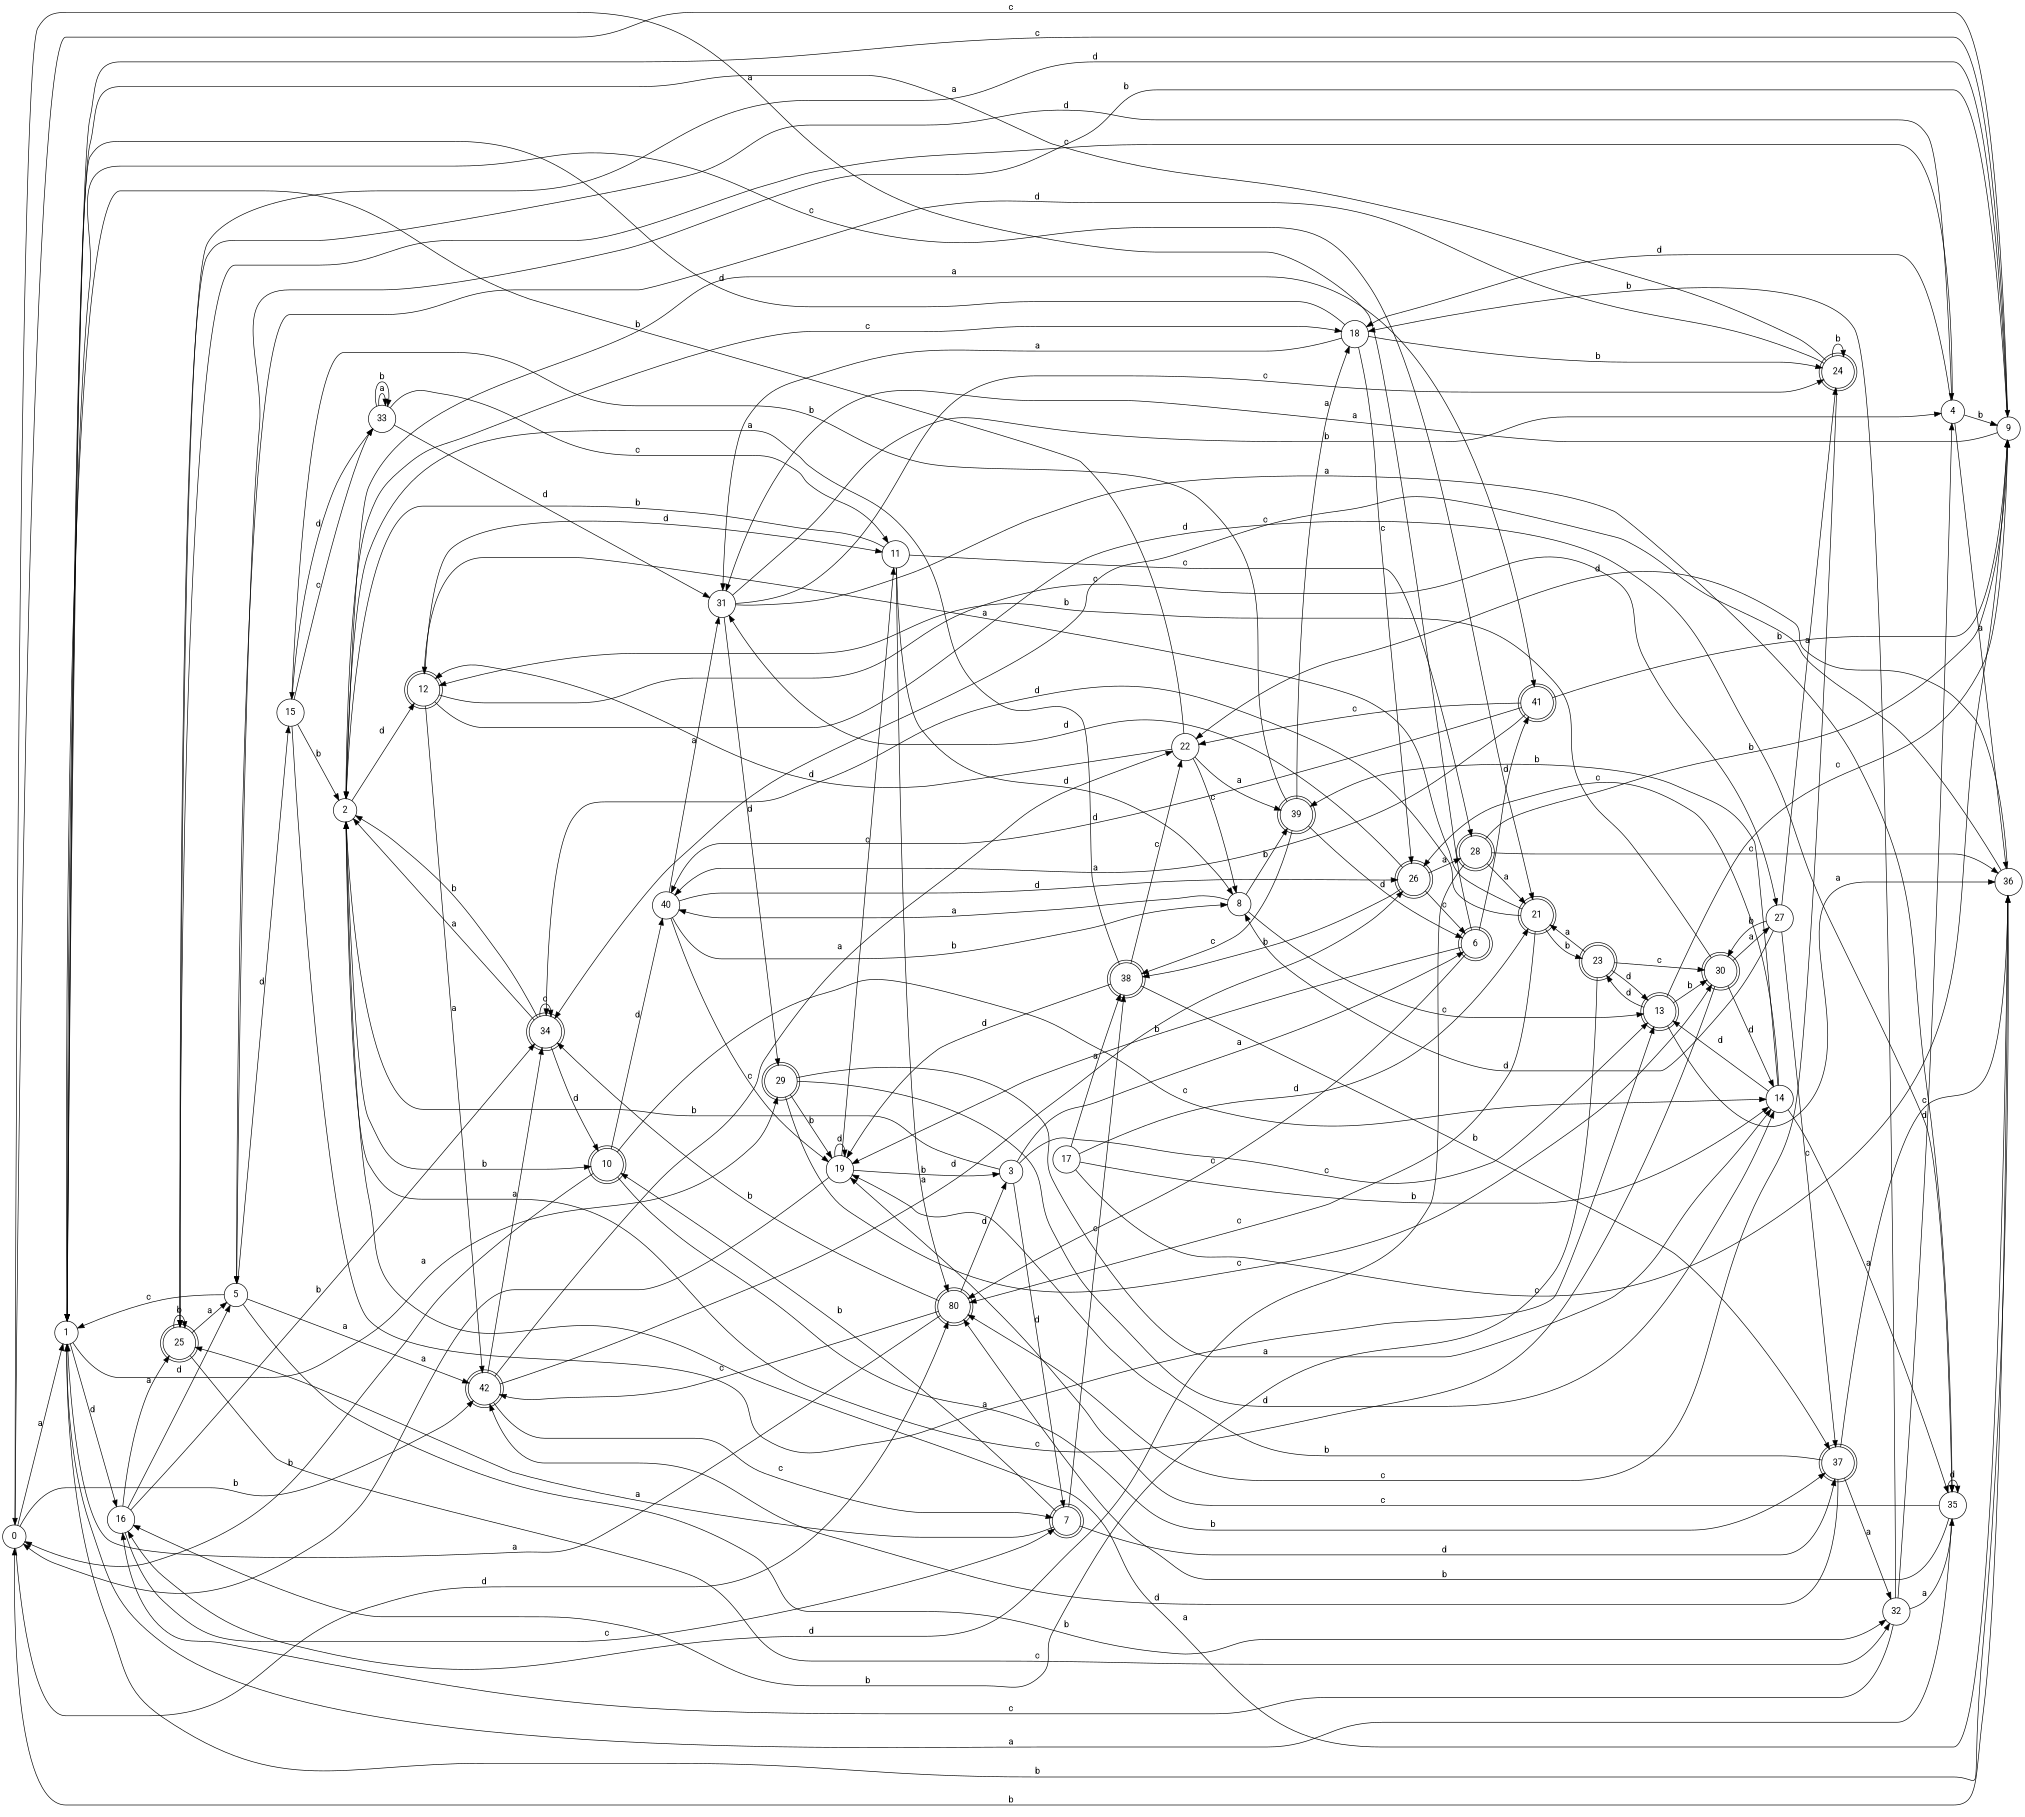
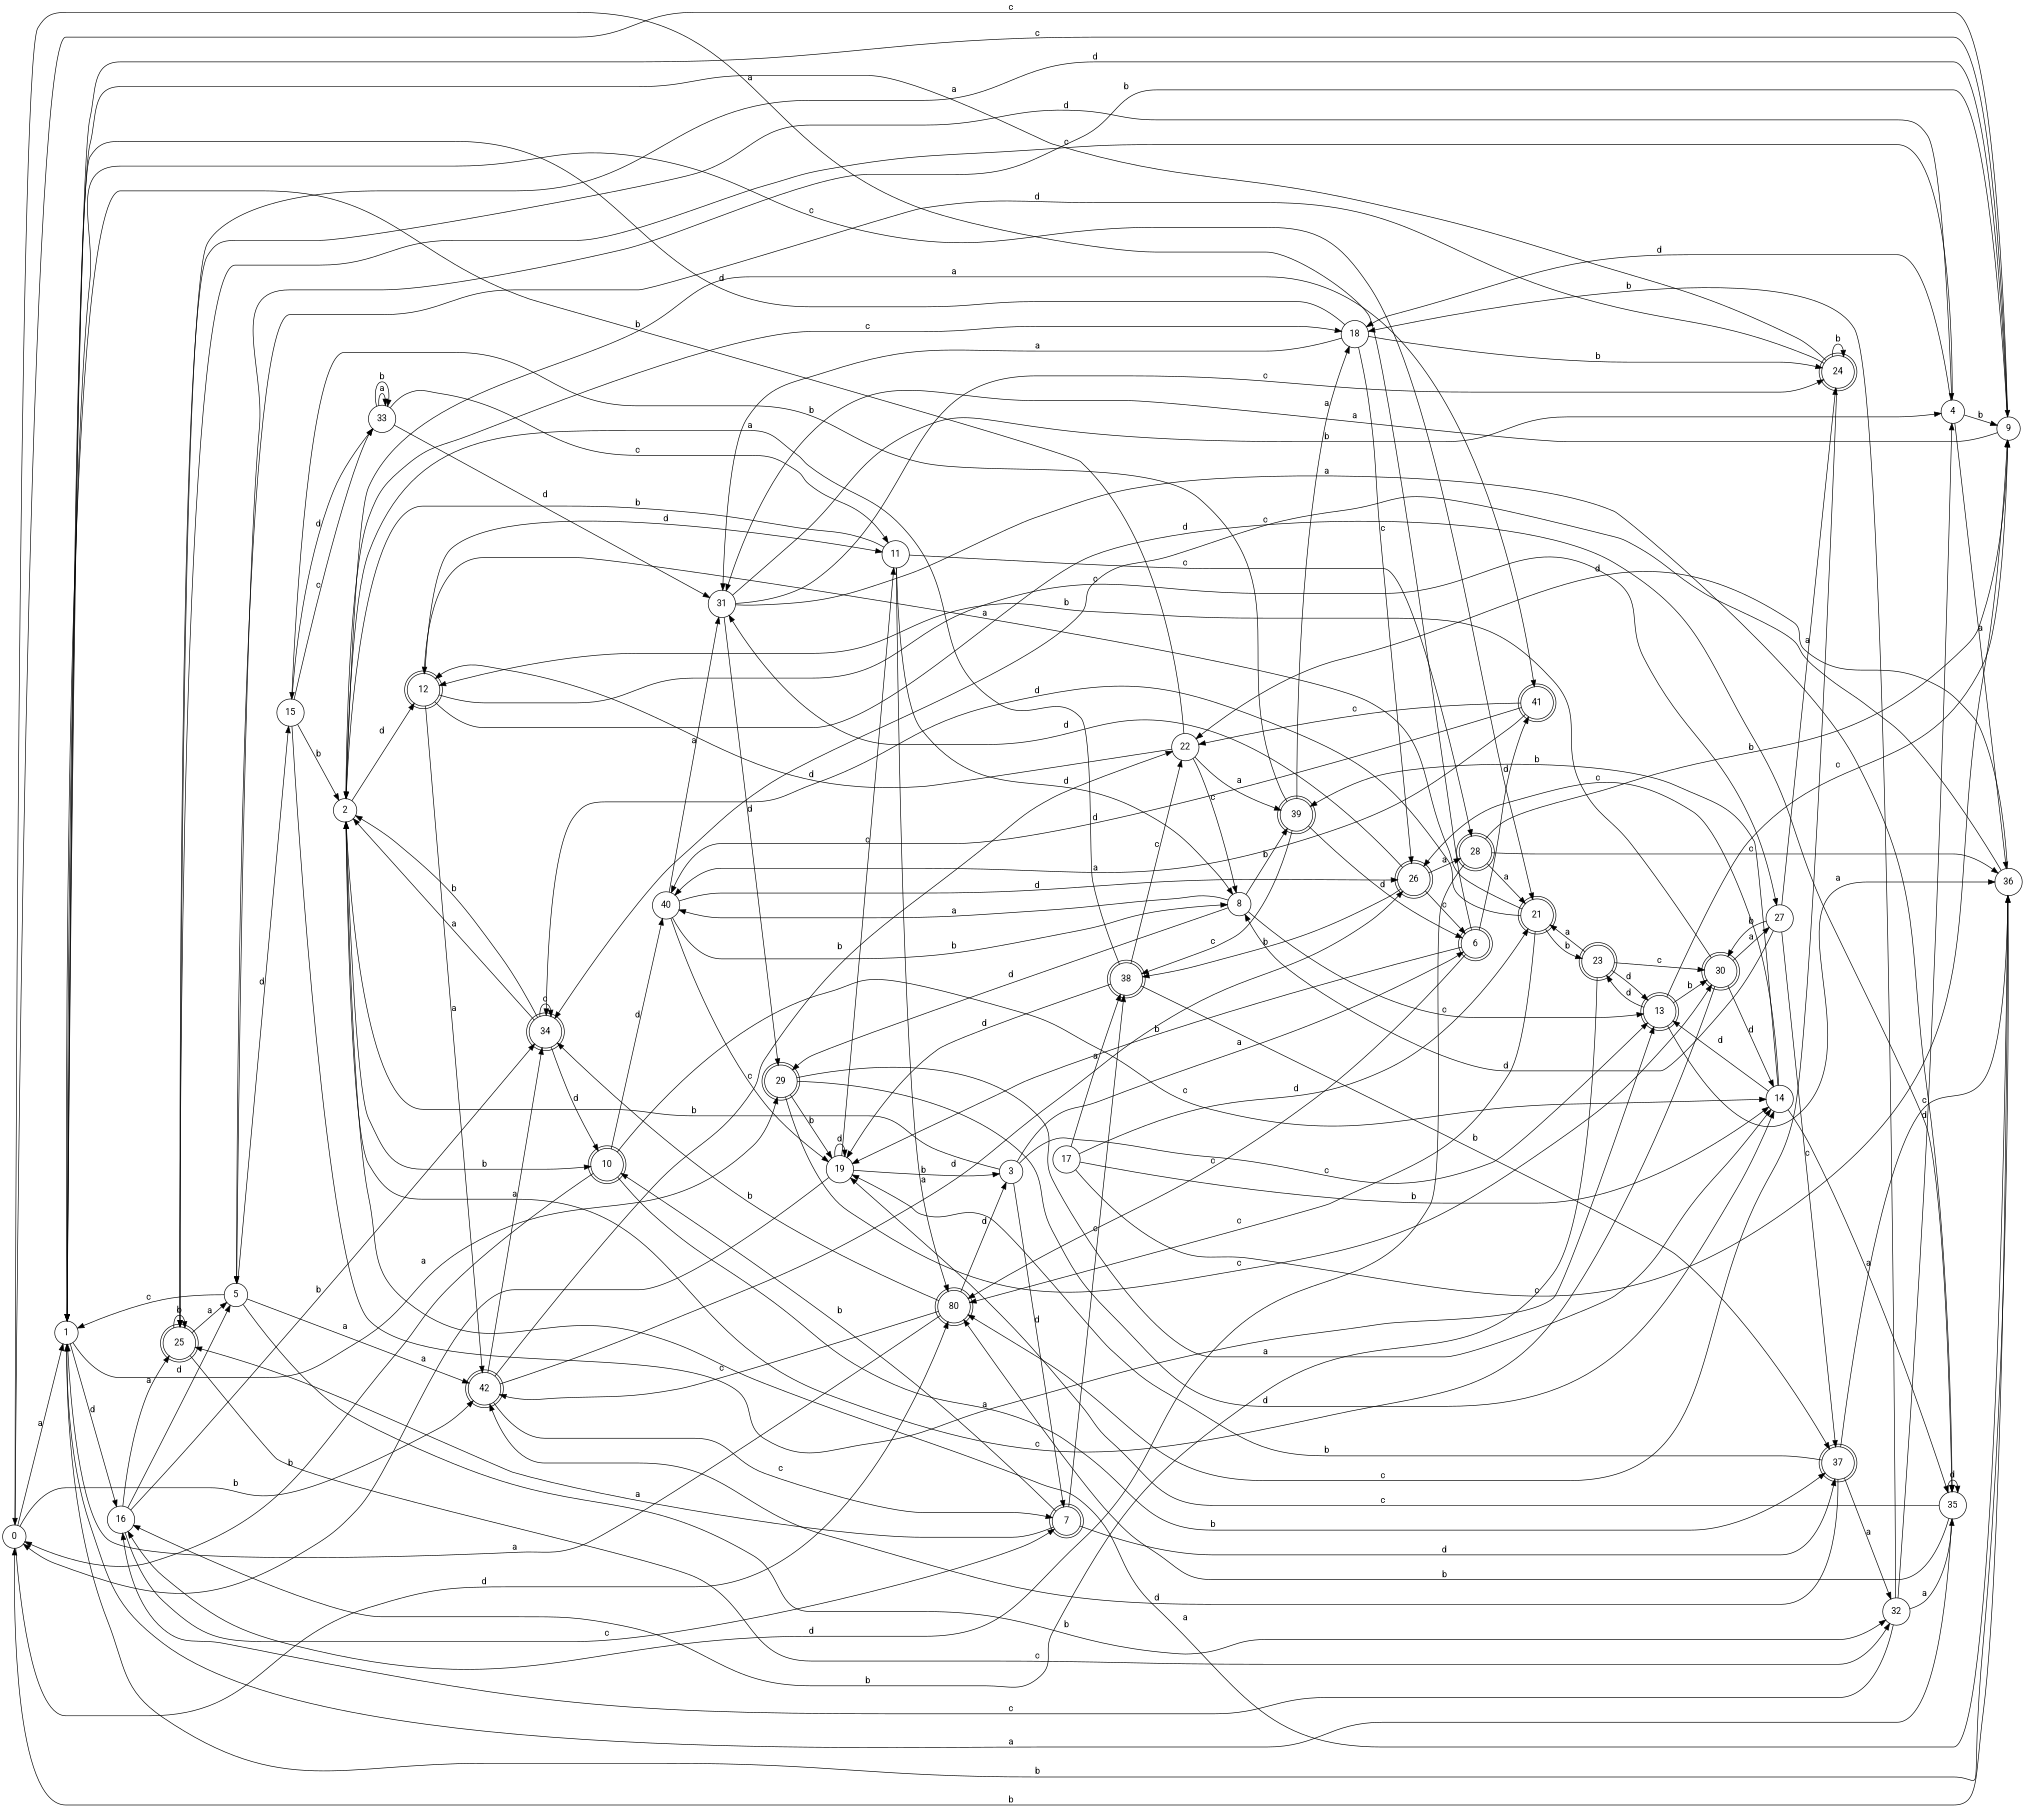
(1852, 637) -> none
(840, 947) -> (840, 947)
none -> (1011, 983)
